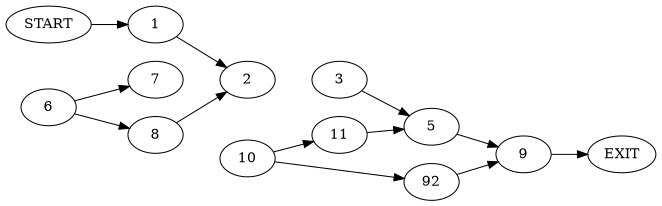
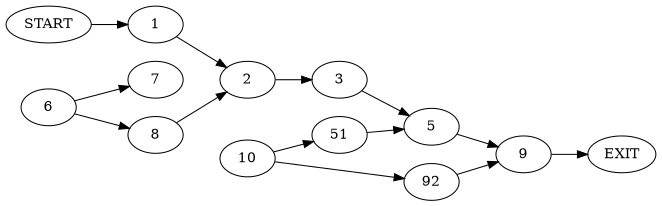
none -> (289, 80)
(340, 135) -> (340, 135)
